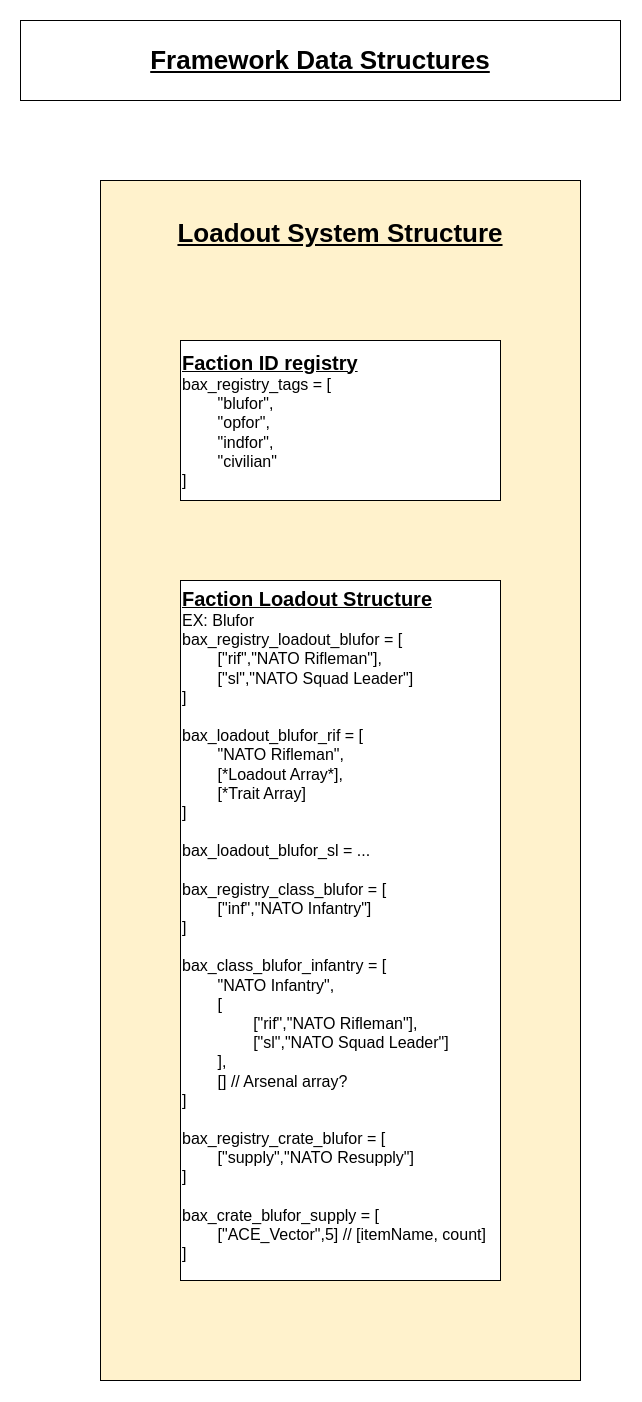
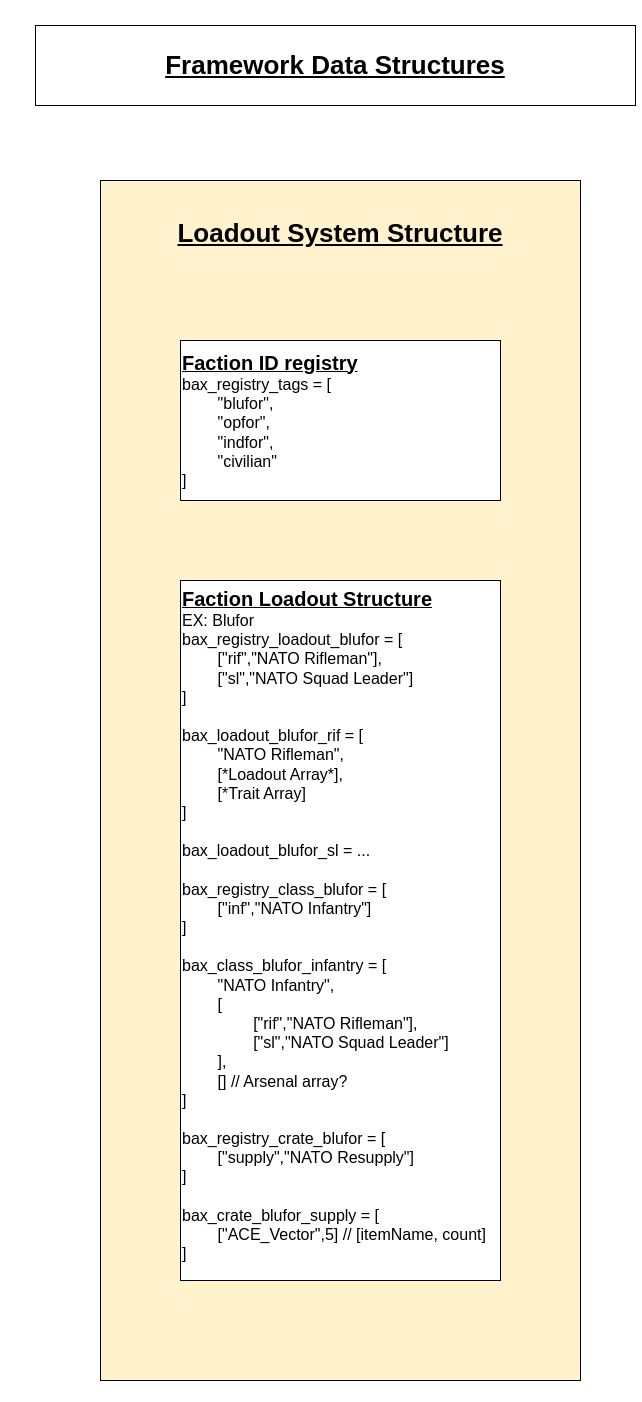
(321, 61) -> (336, 66)
